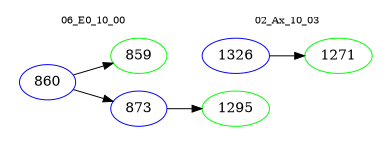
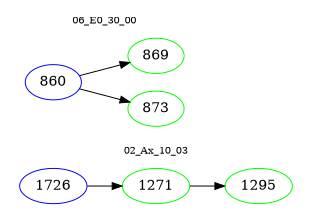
(93, 21) -> (105, 21)
(139, 56) -> (156, 56)
(236, 56) -> (53, 186)
(139, 109) -> (156, 109)
(181, 109) -> (202, 186)
